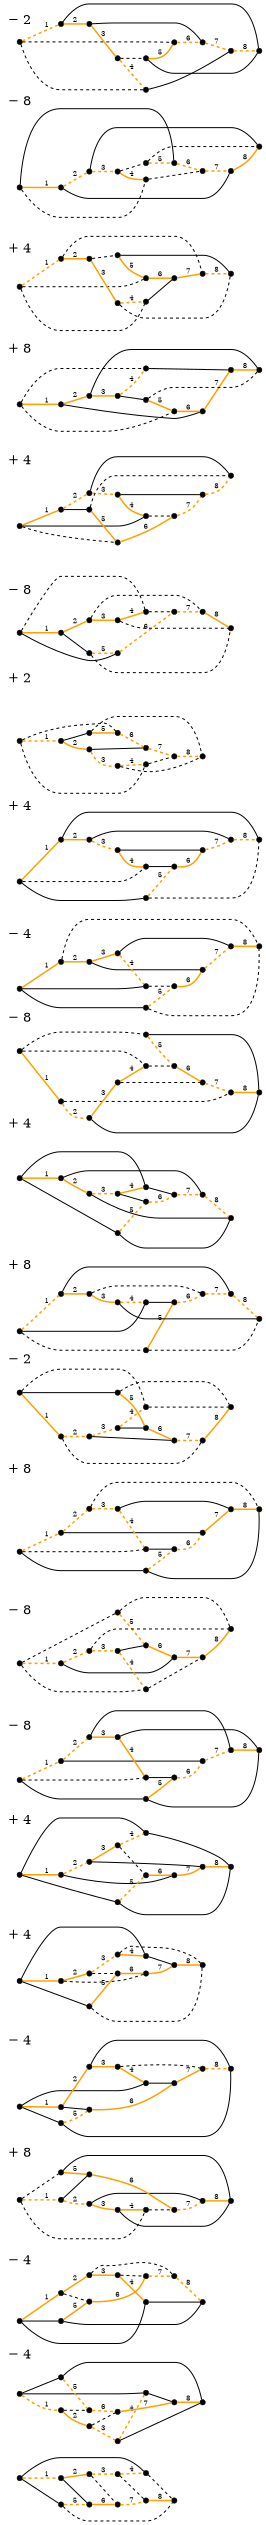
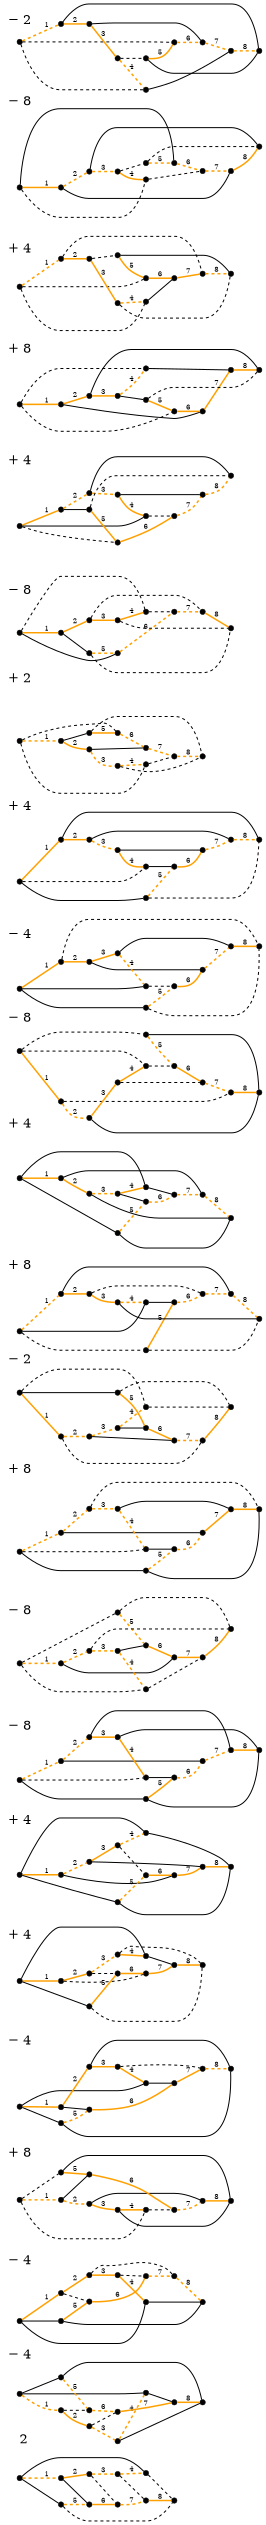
none -> (20, 2440)
